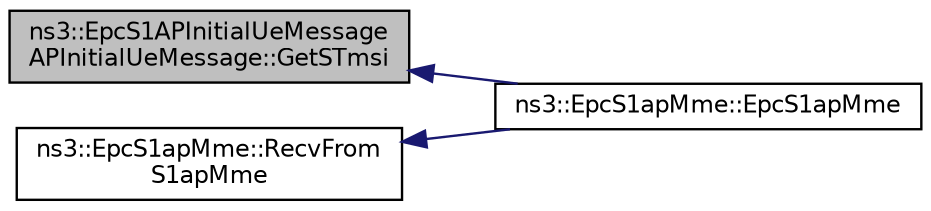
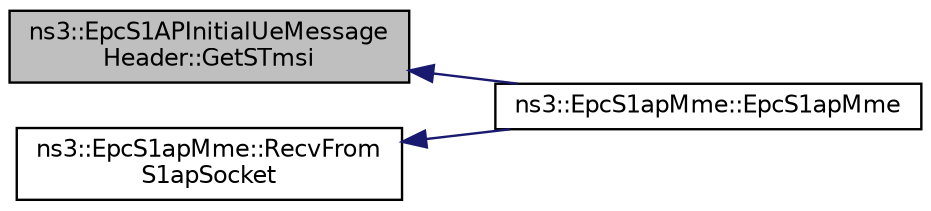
(209, 47) -> (209, 47)
(209, 164) -> (209, 164)
